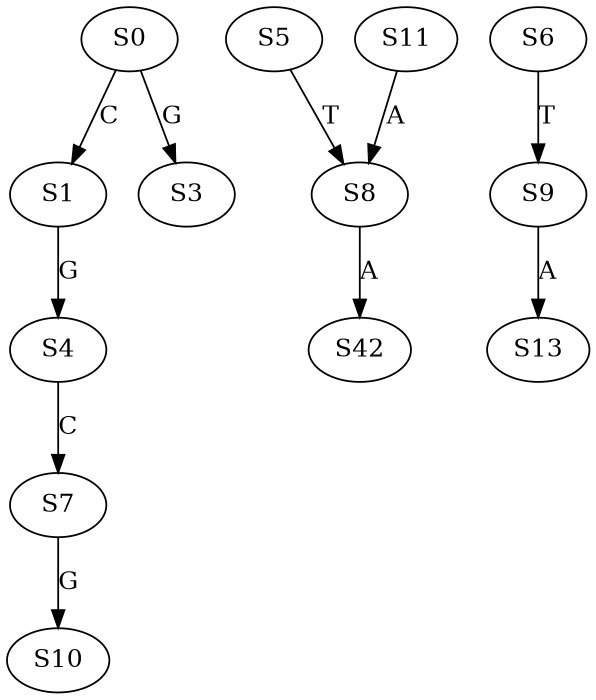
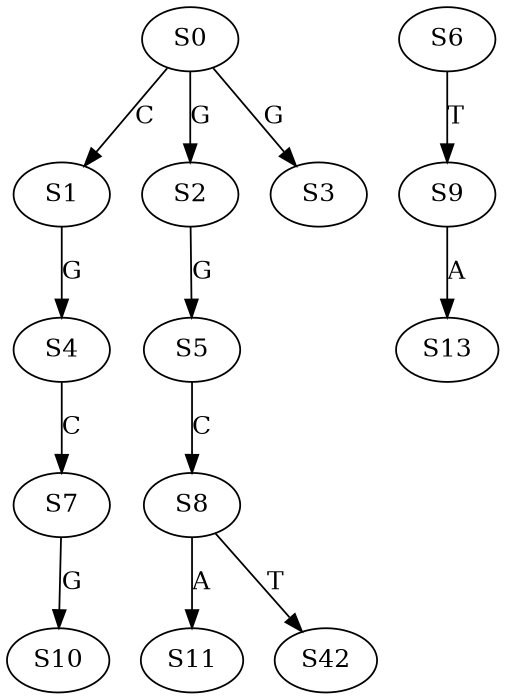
(386, 108) -> (192, 574)
(331, 117) -> (202, 427)
none -> (190, 195)
(369, 272) -> (276, 583)
